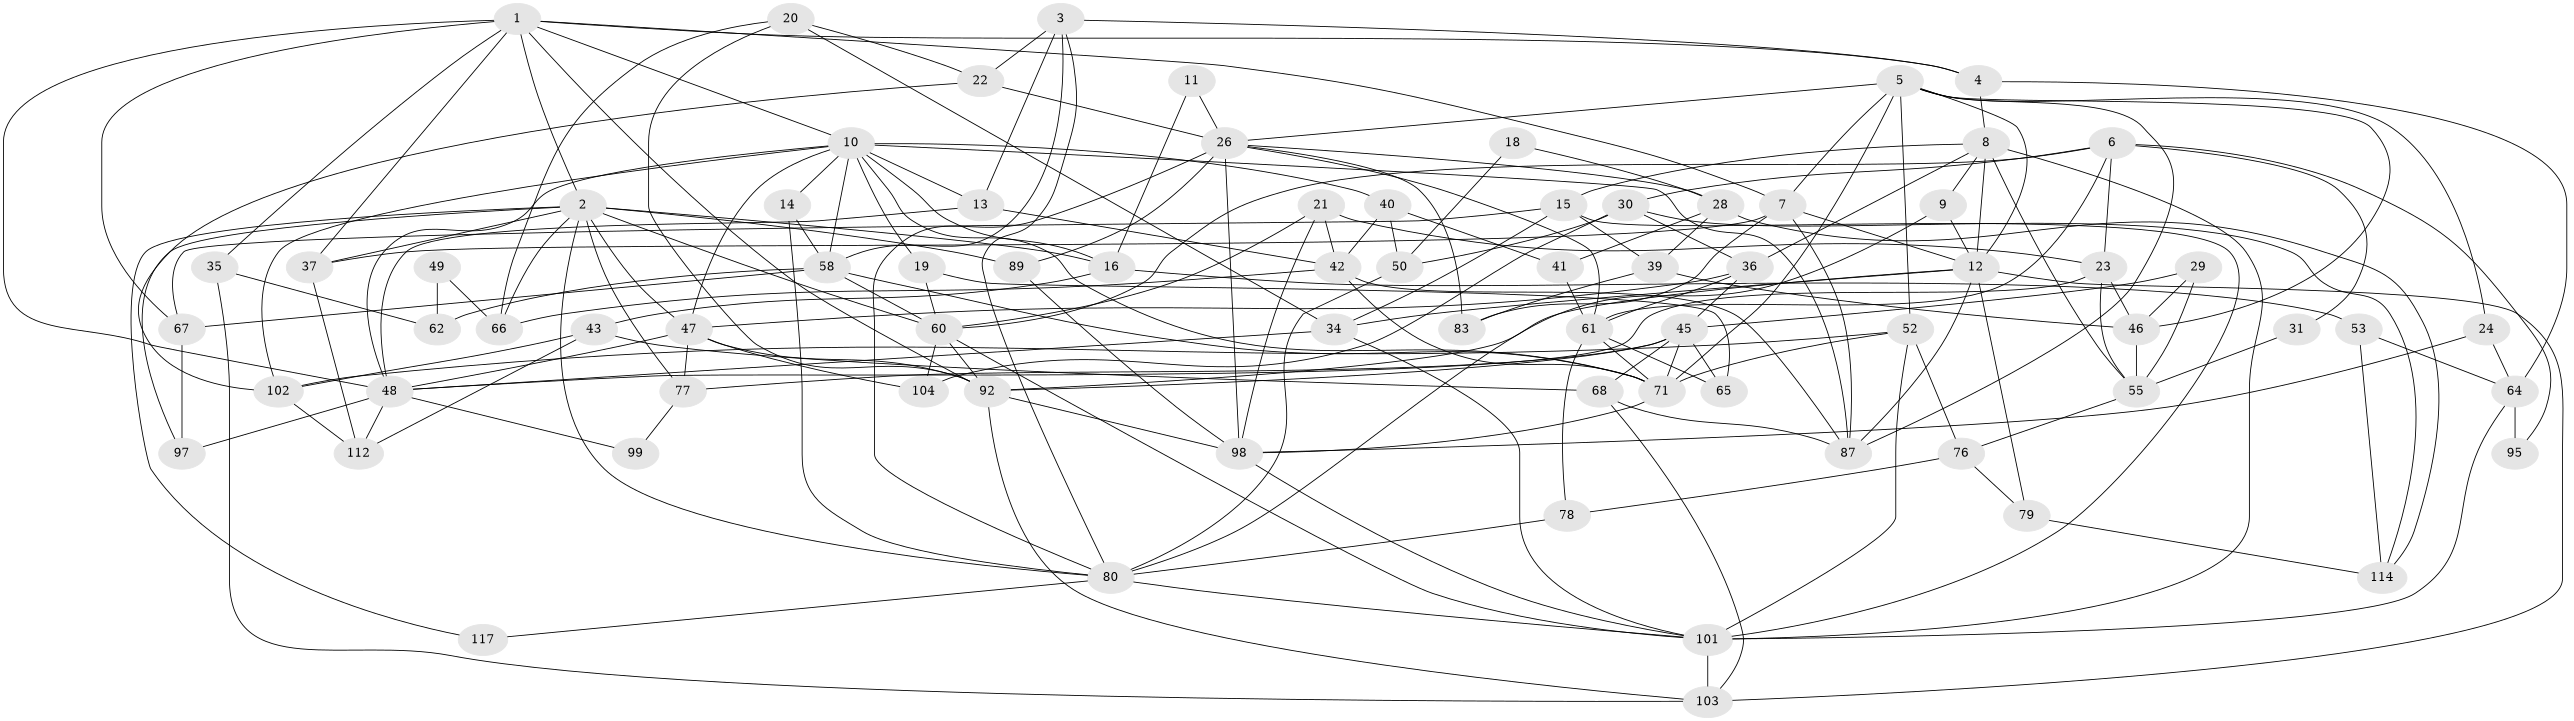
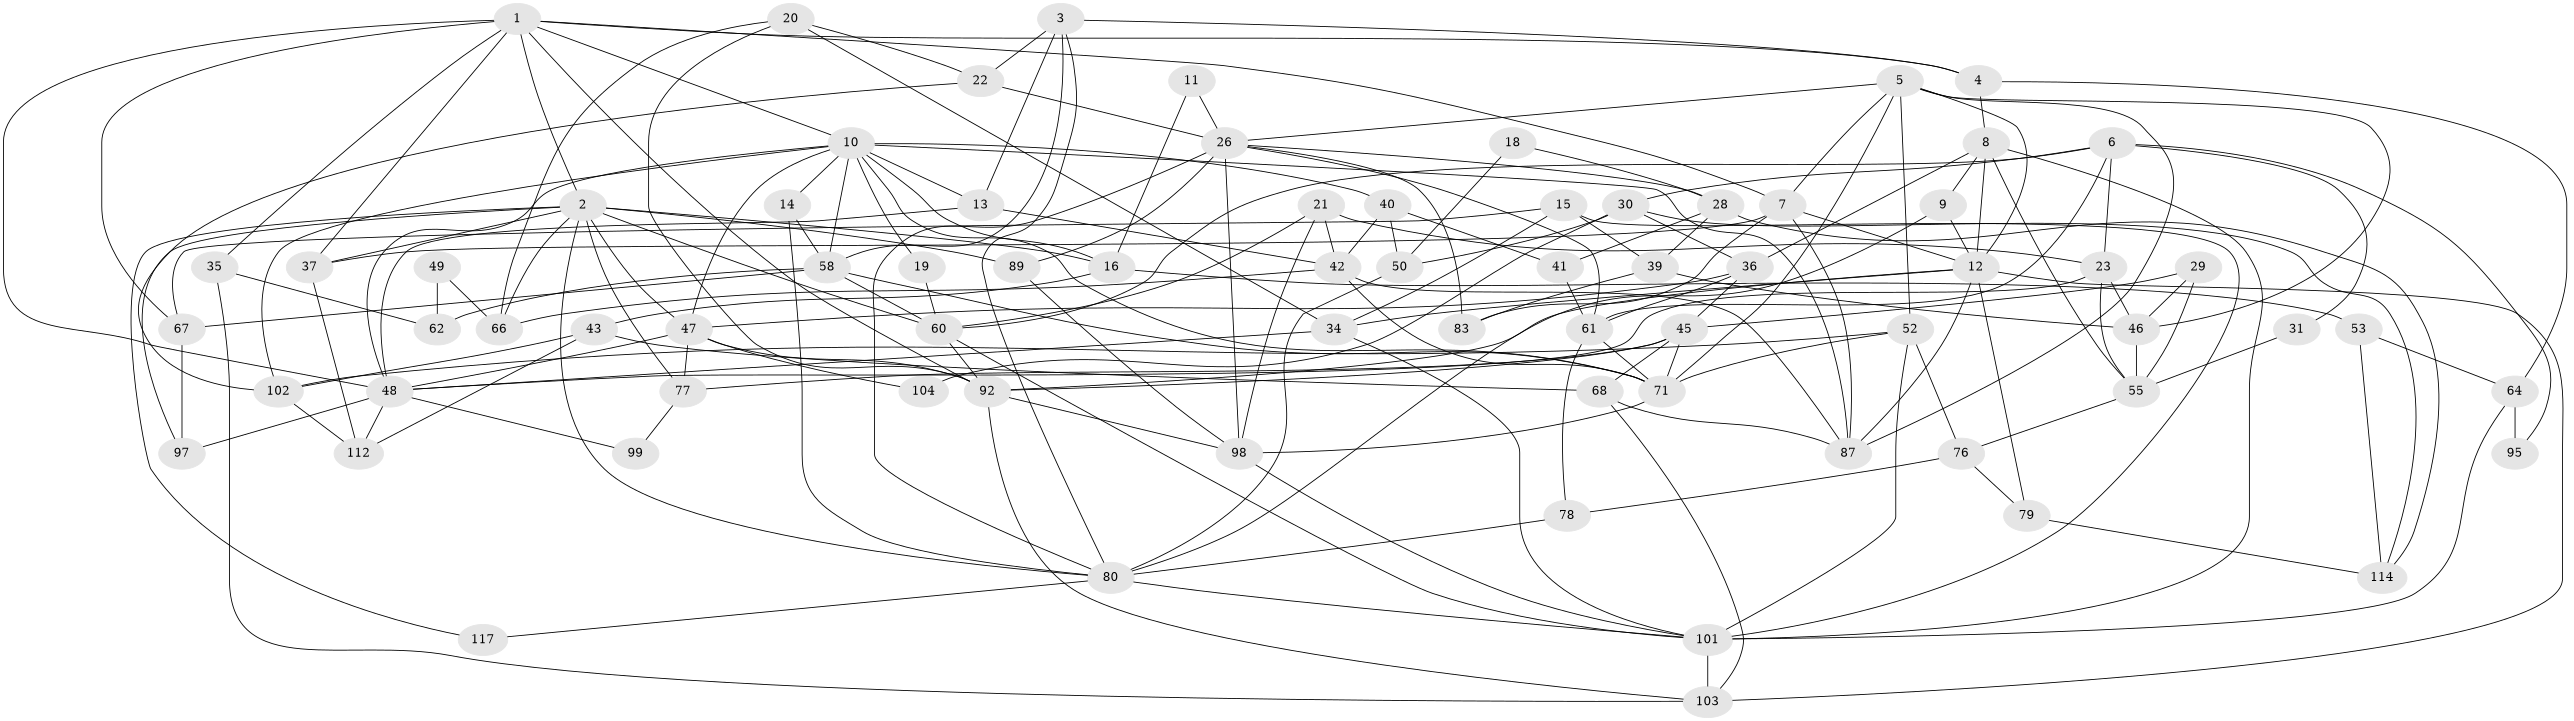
(1770, 157) -> none
(2487, 329) -> none
(932, 360) -> none
(1724, 392) -> none
